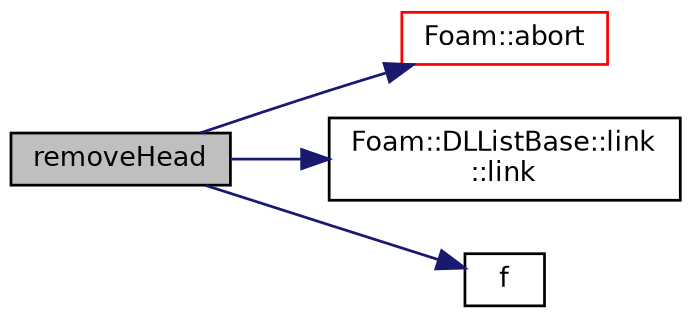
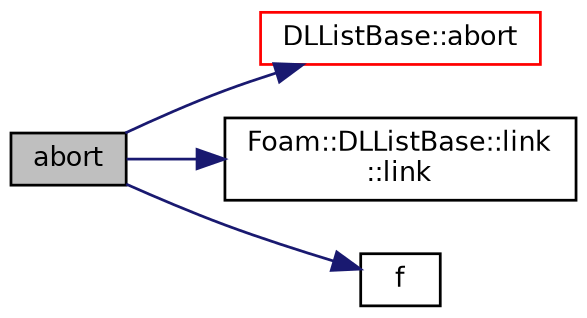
(505, 38) -> (400, 38)
(121, 159) -> (69, 159)
